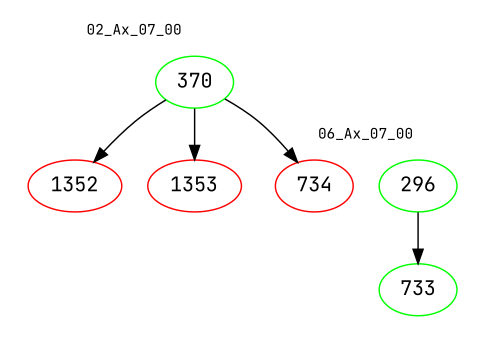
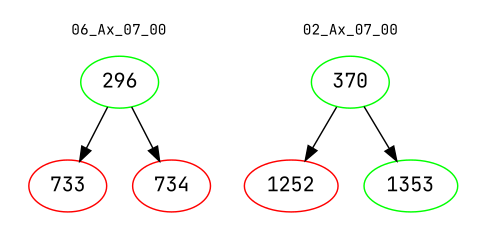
(273, 134) -> (142, 128)
(75, 186) -> (291, 186)
(195, 186) -> (411, 186)
(418, 290) -> (68, 186)
